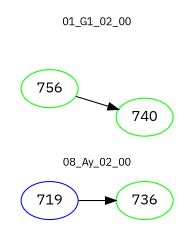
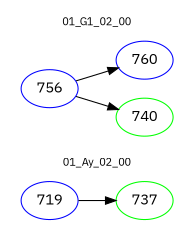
none -> (145, 60)
(50, 89) -> (50, 89)
(97, 163) -> (97, 163)
(145, 201) -> (145, 201)
